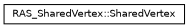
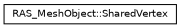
(94, 14) -> (90, 14)
